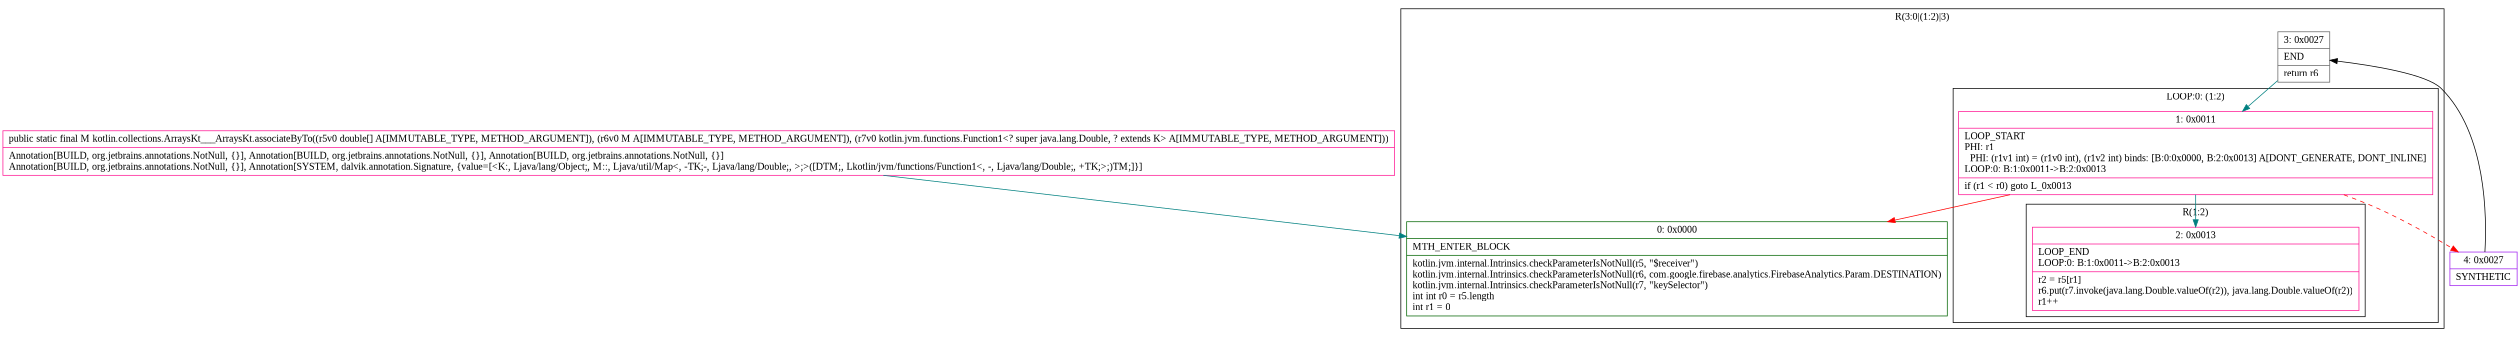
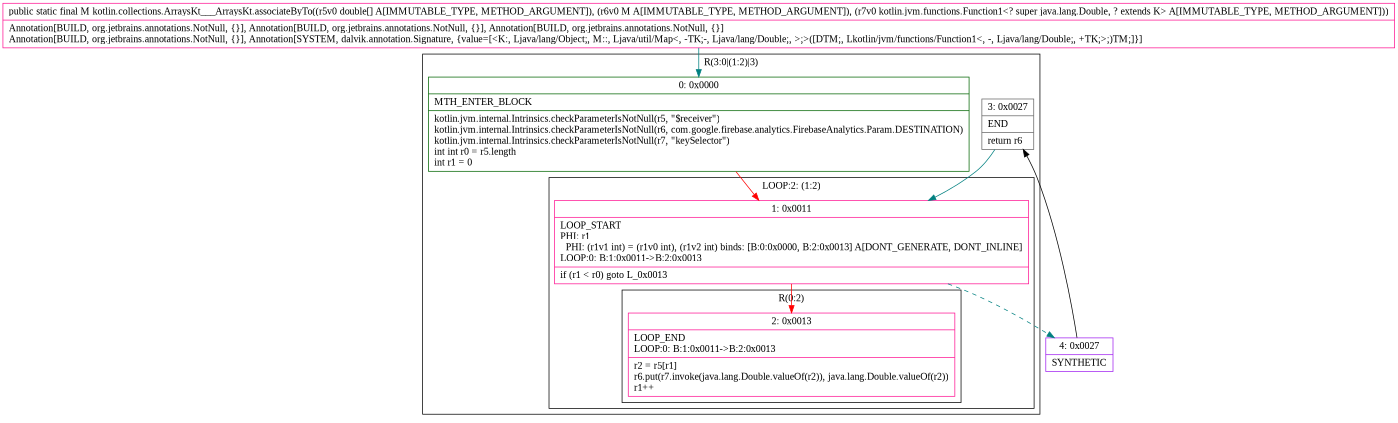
(2196, 97) -> (792, 186)
(1958, 206) -> (745, 183)
(2196, 209) -> (792, 295)
(2196, 213) -> (792, 298)
(2399, 219) -> (999, 306)
